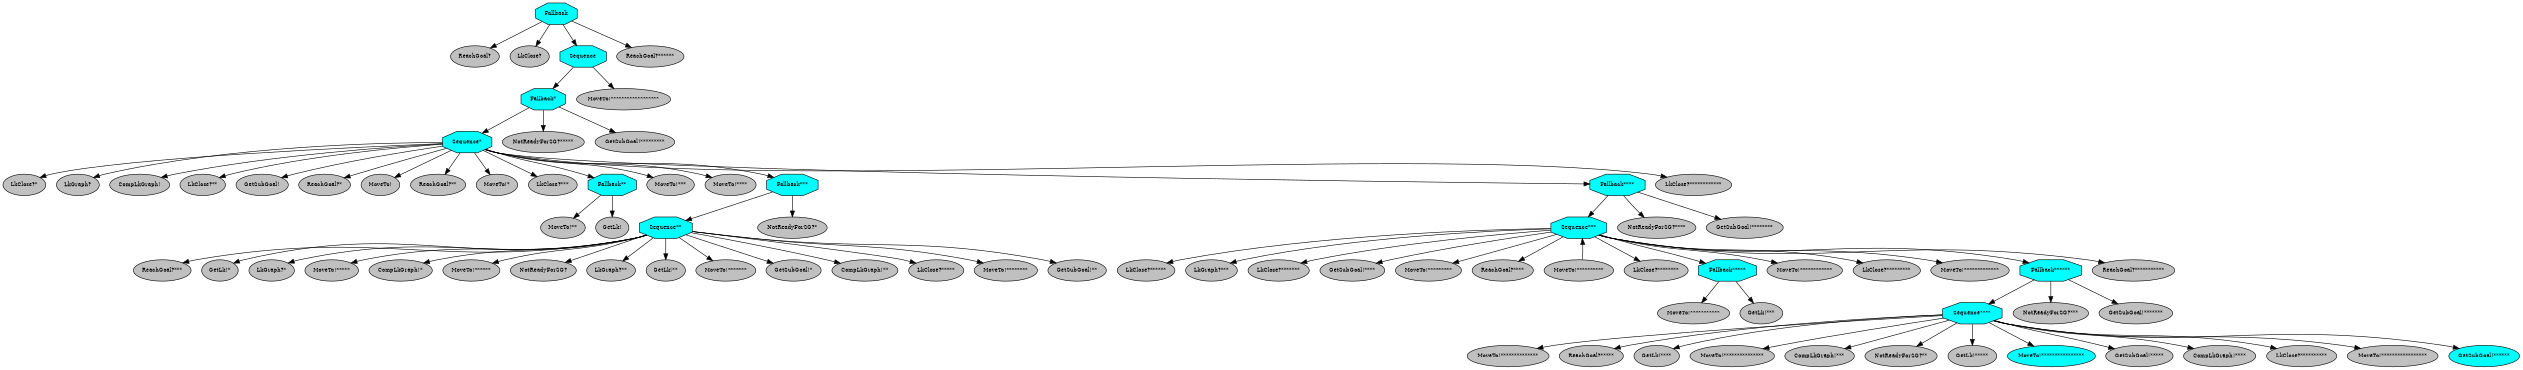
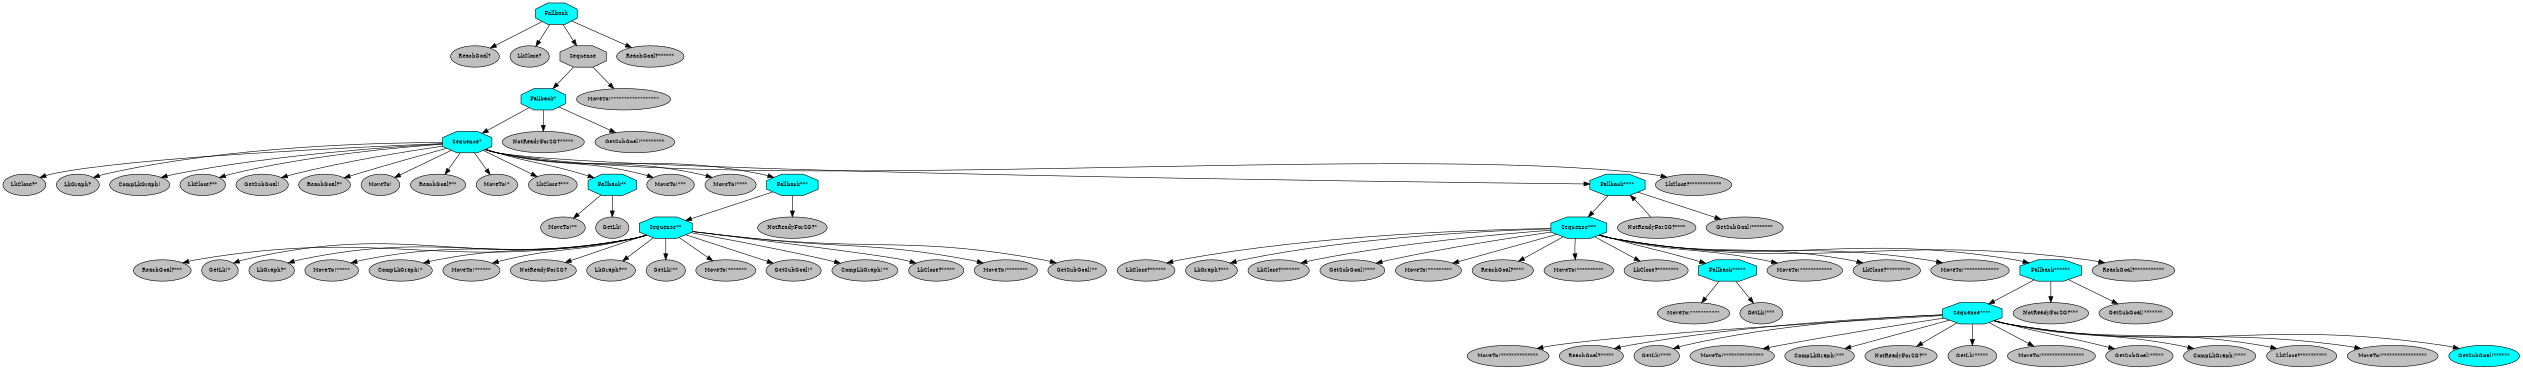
(583, 56) -> (583, 56)
(1632, 205) -> (1643, 208)
(1583, 252) -> (1575, 246)
(2051, 356) -> (2051, 356)
